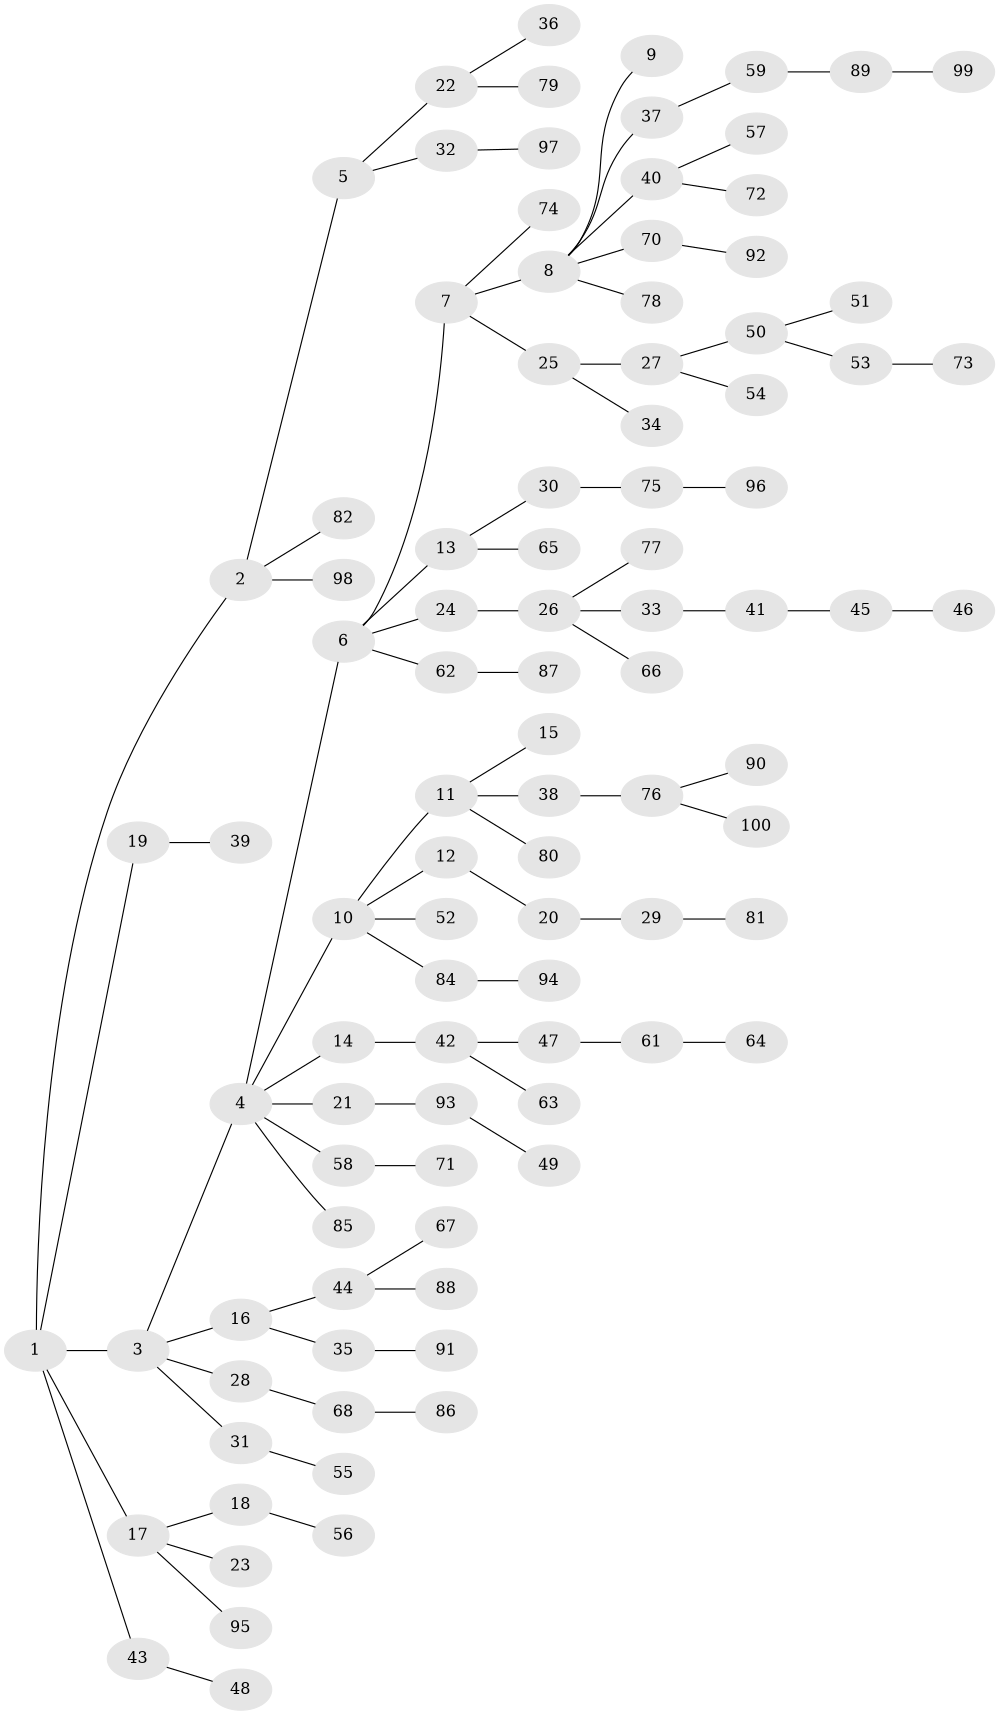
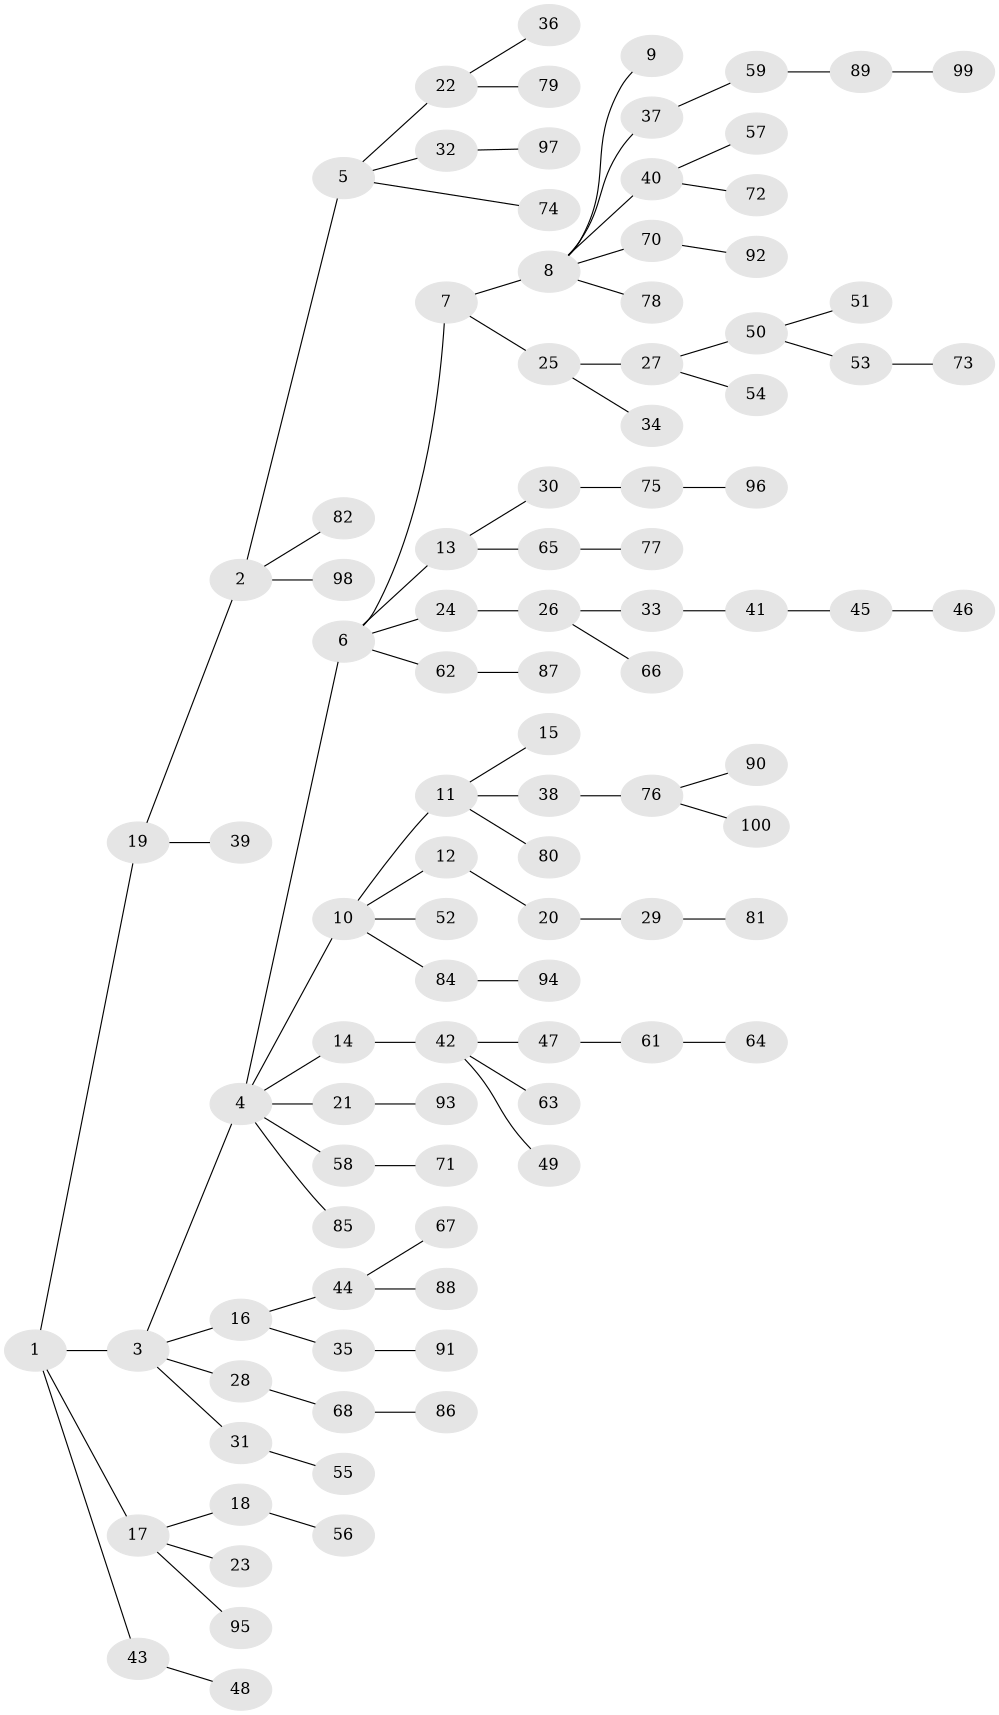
(498, 256) -> (446, 194)
(601, 580) -> (601, 549)
(72, 947) -> (189, 711)
(498, 1135) -> (498, 1104)
